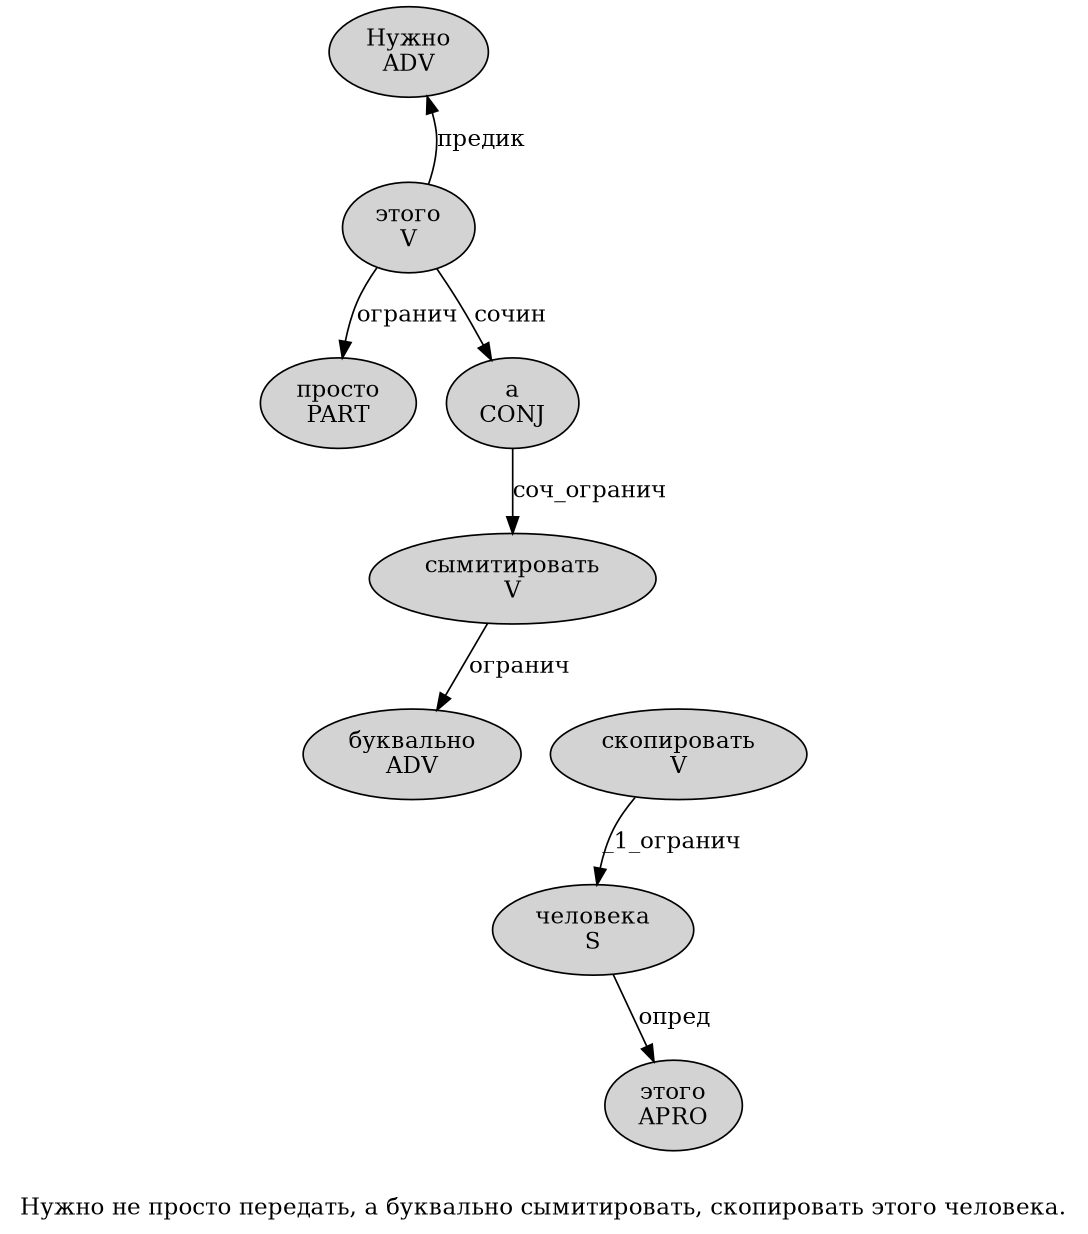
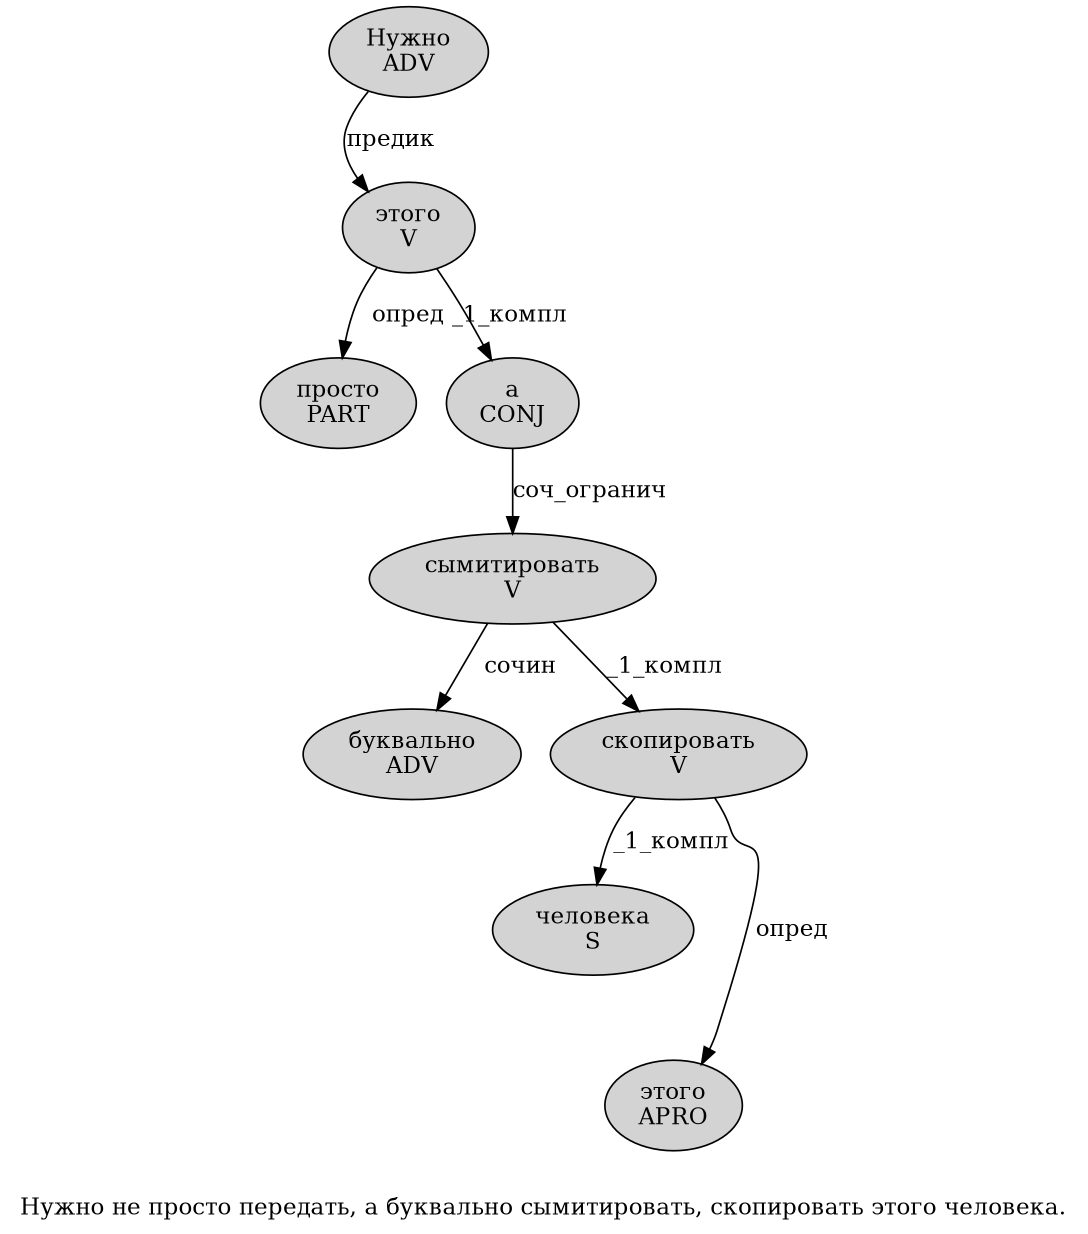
(436, 149) -> (345, 133)
(408, 315) -> (408, 315)
(510, 315) -> (510, 315)
none -> (590, 660)
(520, 667) -> (520, 667)
(672, 842) -> (672, 842)
(630, 1010) -> (749, 918)
